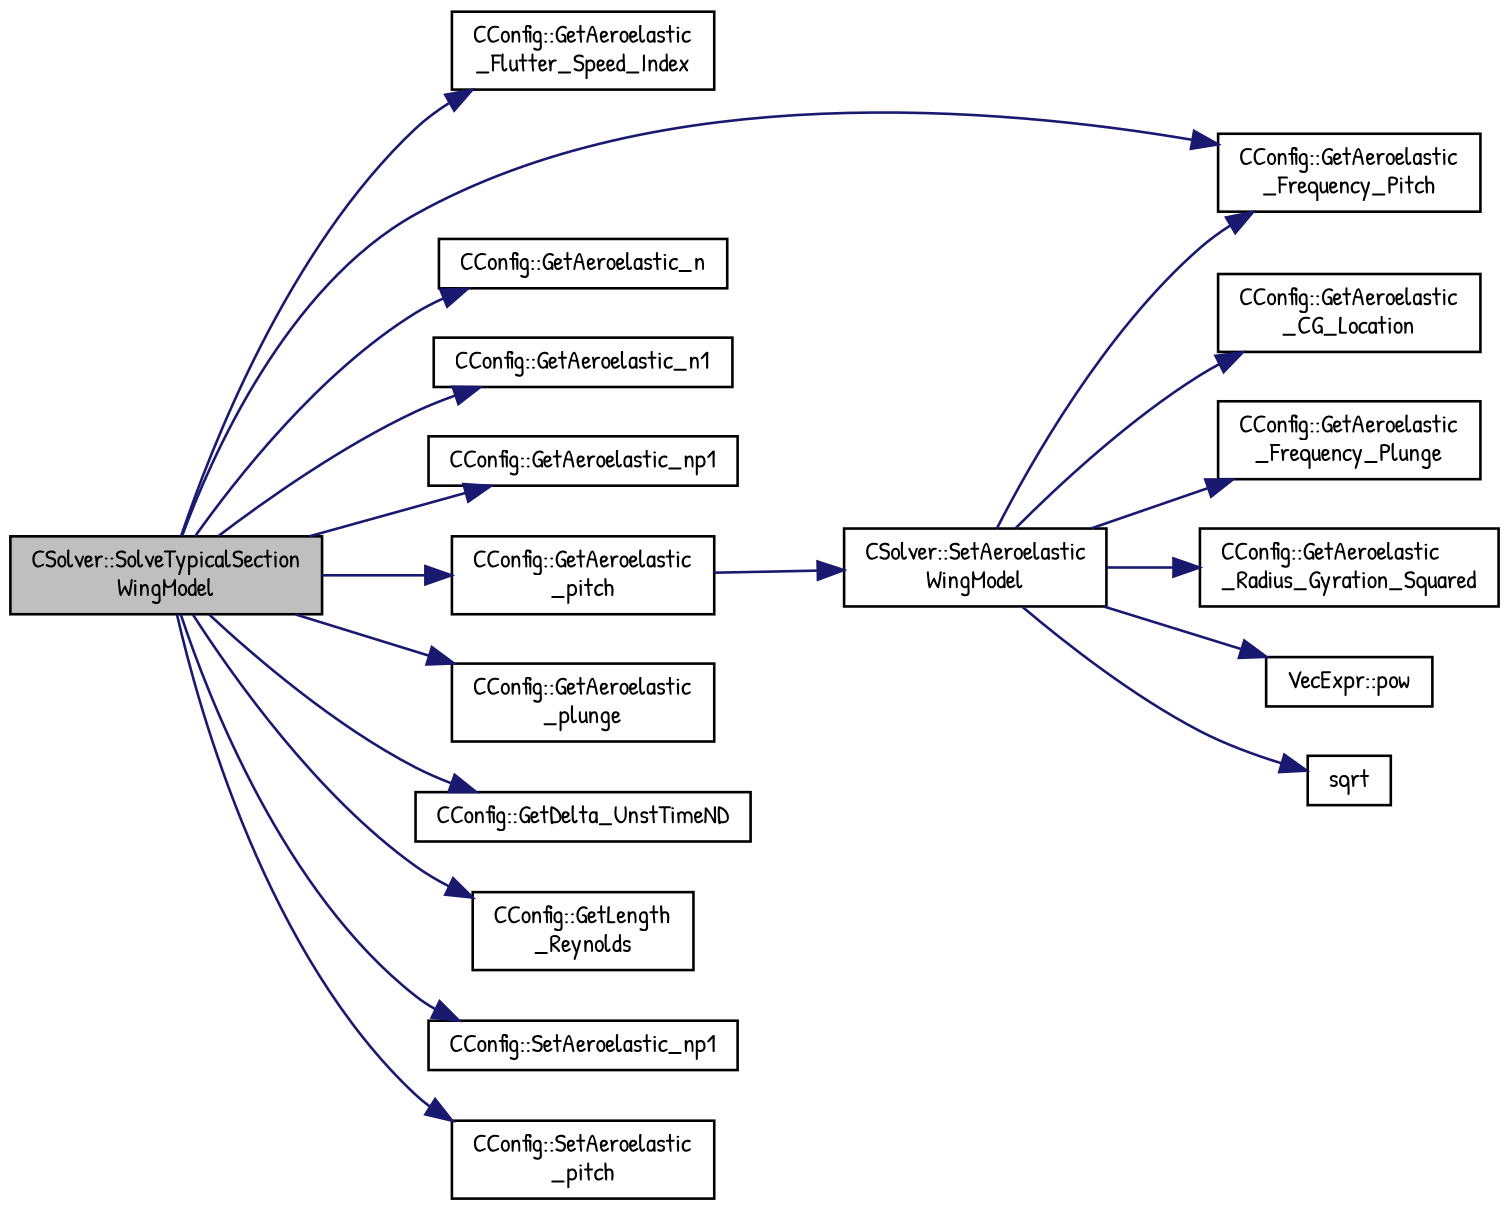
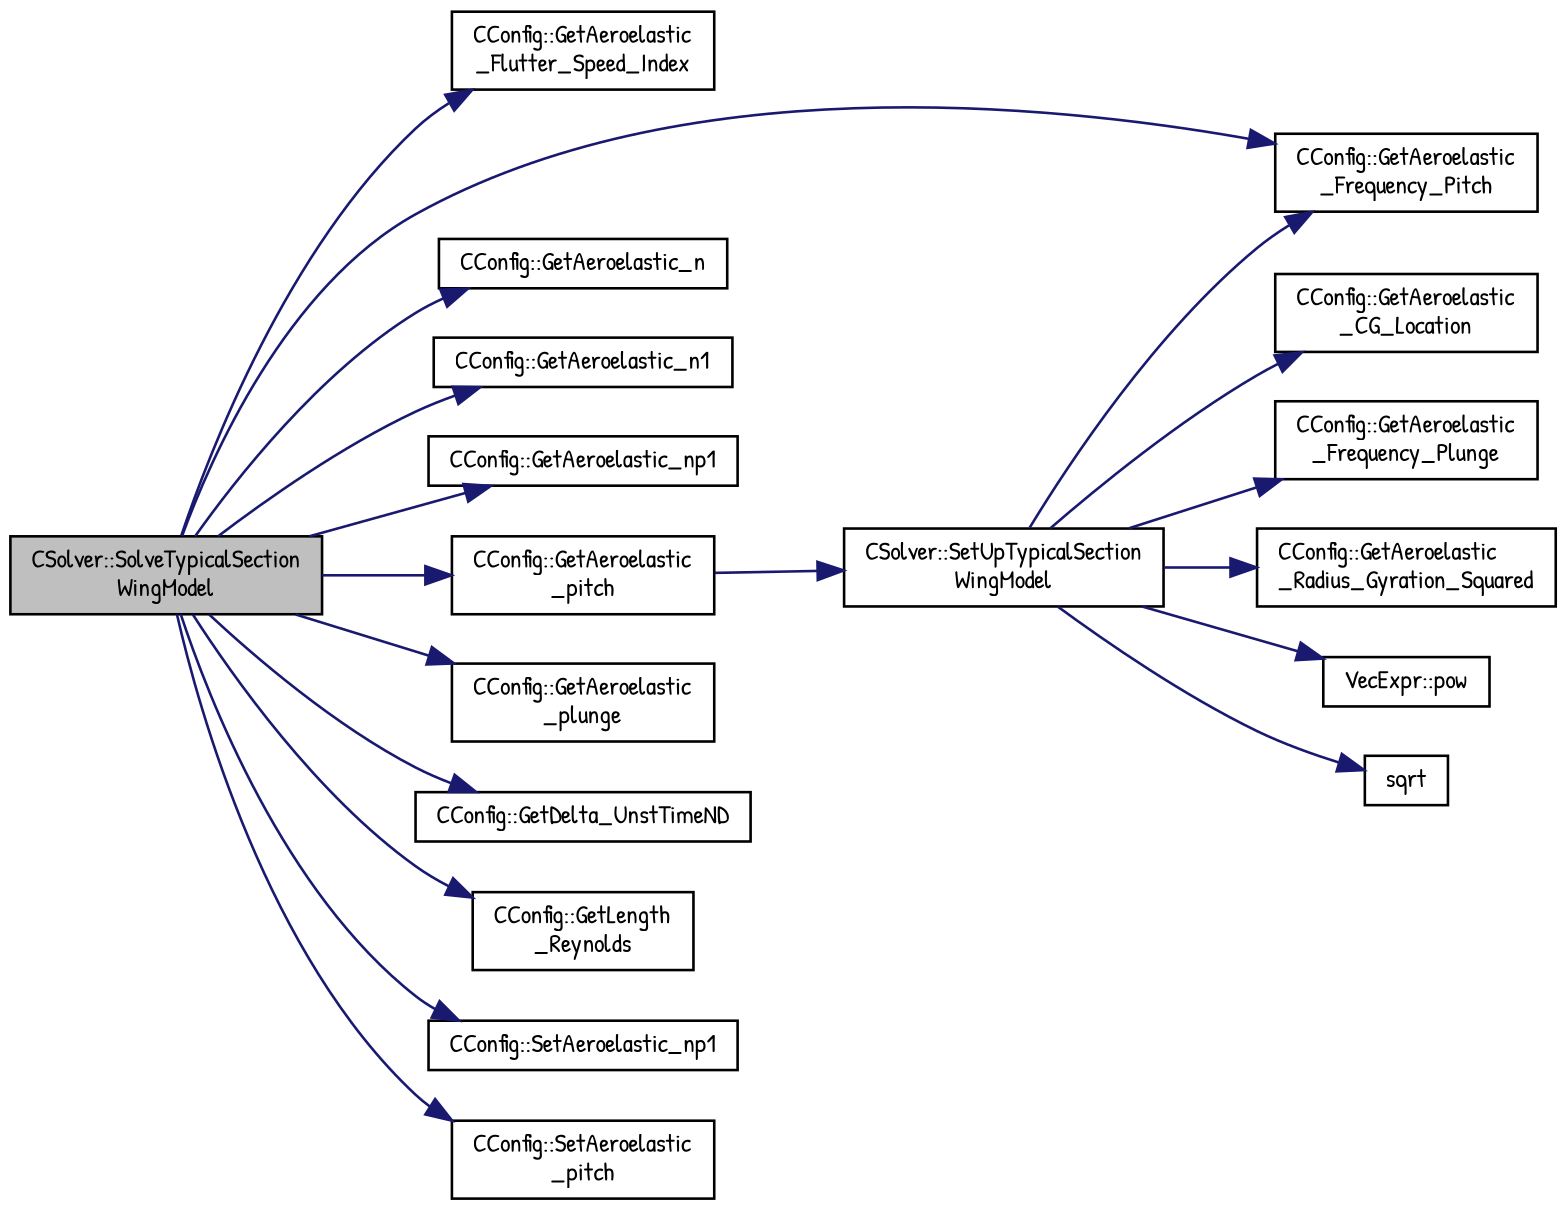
(975, 567) -> (1004, 567)
